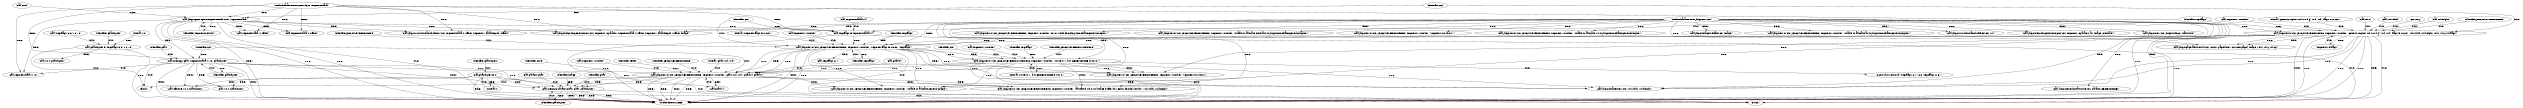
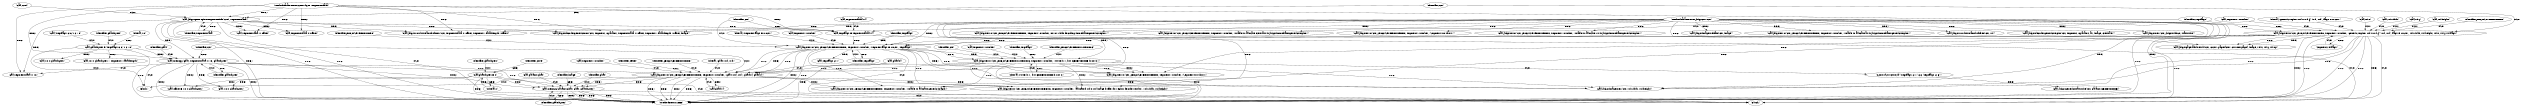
(265, 12) -> (265, 12)
(2415, 19) -> (2415, 19)
(2052, 21) -> (1997, 82)
(199, 33) -> (199, 33)
(666, 44) -> (799, 92)
none -> (153, 53)
none -> (110, 61)
(618, 75) -> (511, 68)
(485, 82) -> (485, 82)
